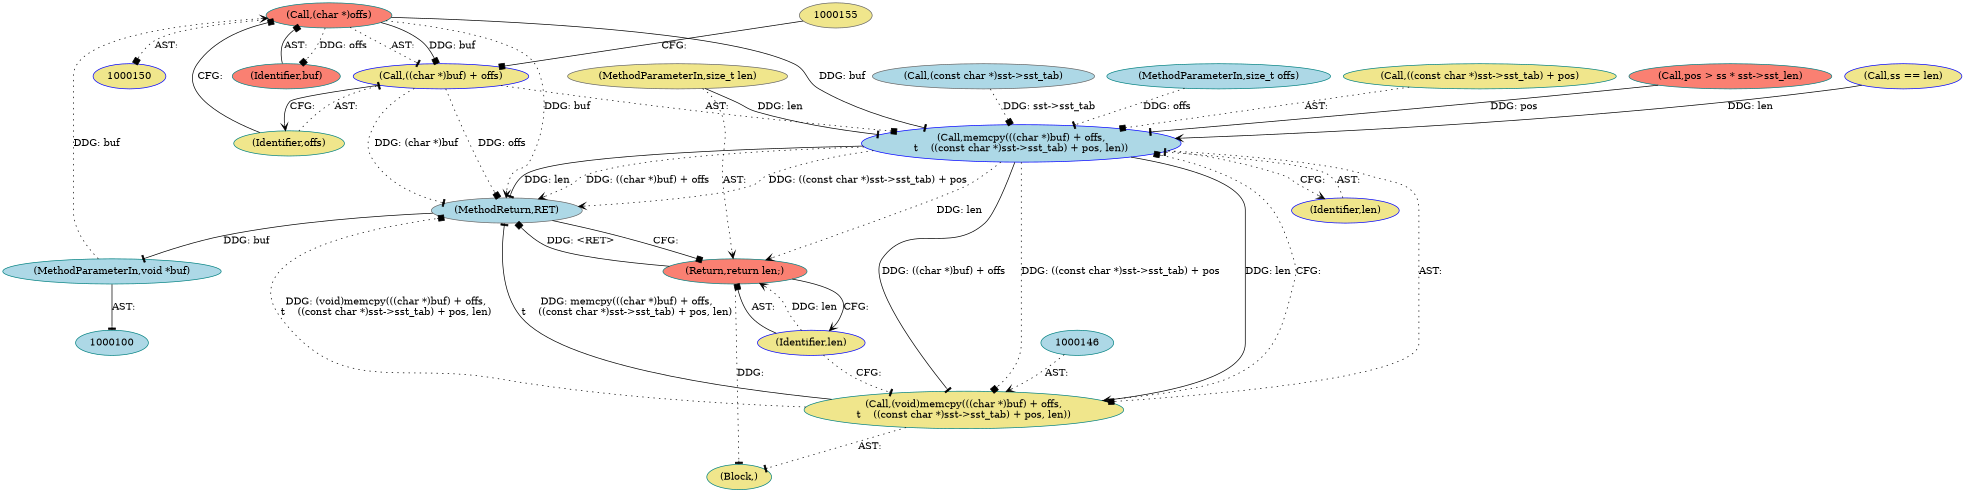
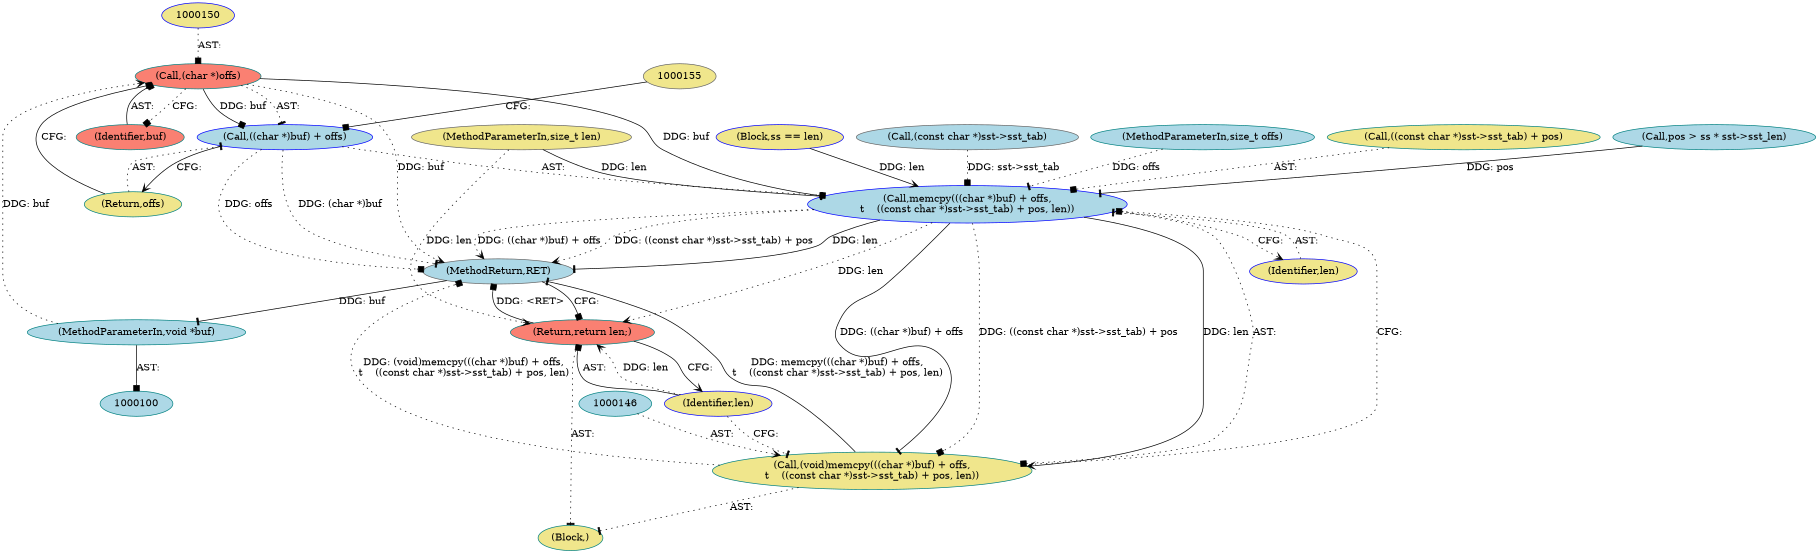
(182, 31) -> (198, 42)
(343, 46) -> (187, 107)
(441, 76) -> (285, 137)
(1730, 76) -> (1714, 137)
(1903, 76) -> (780, 137)
(289, 143) -> (133, 204)
(736, 180) -> (449, 241)
(112, 305) -> (136, 365)
(752, 373) -> (584, 434)
